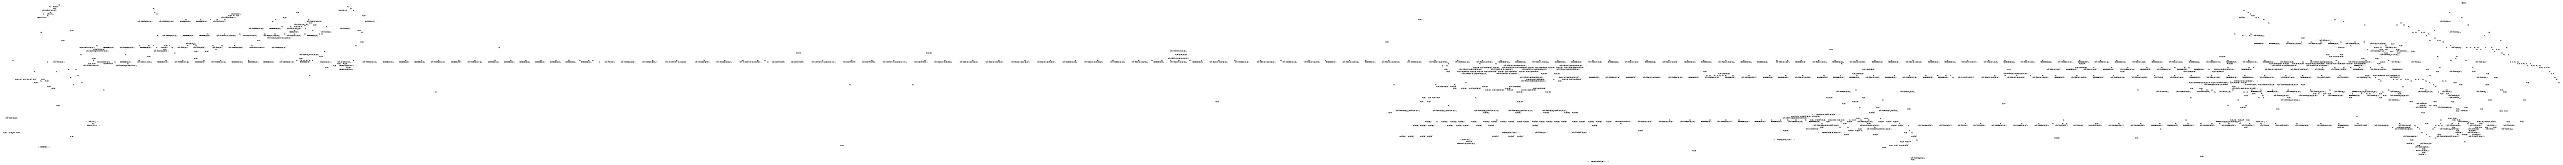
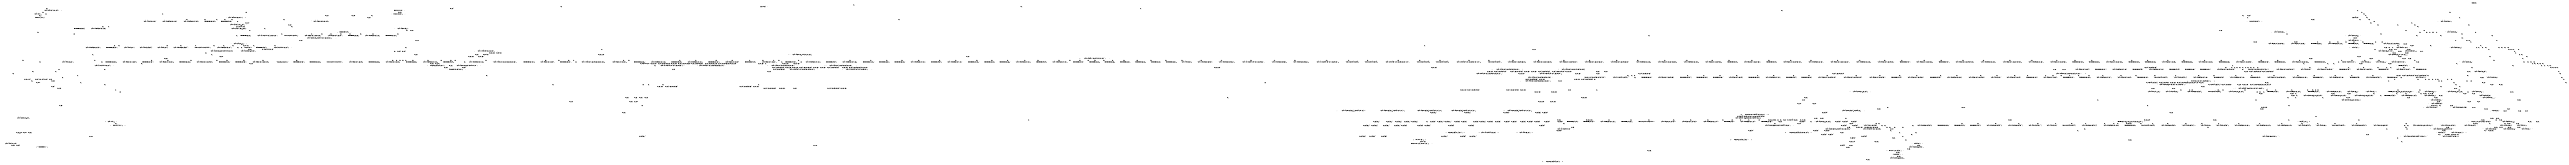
(2531, 65) -> (2540, 71)
